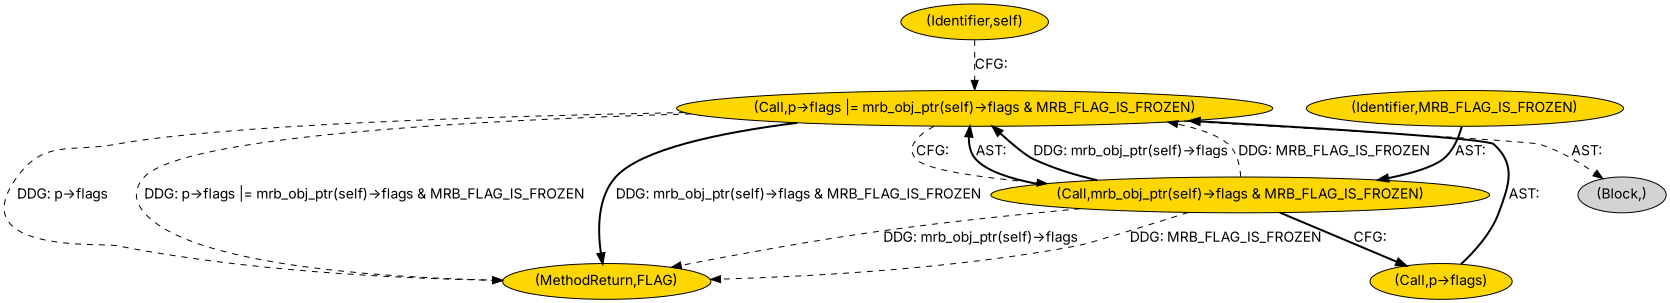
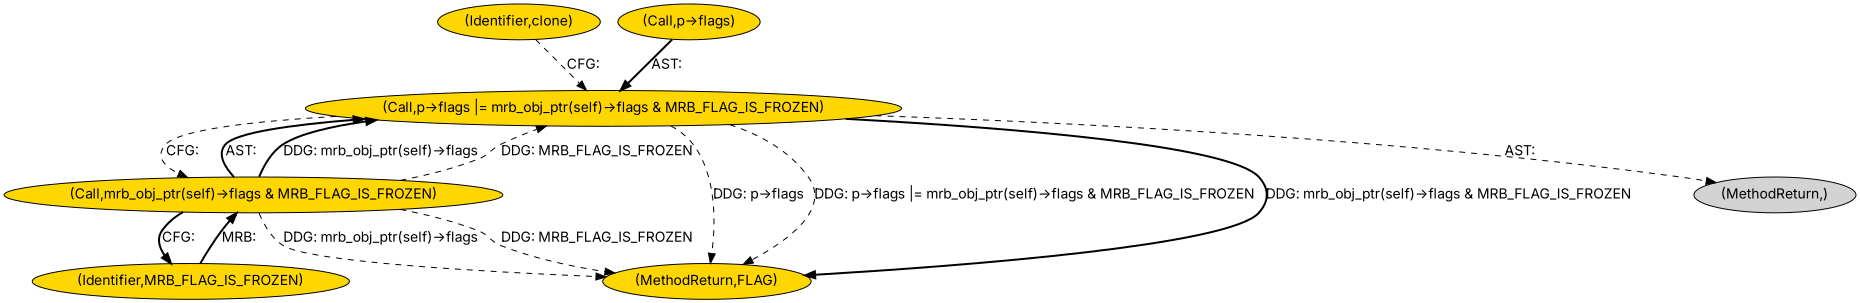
(975, 22) -> (519, 22)
(1472, 152) -> (241, 238)
(1622, 195) -> (1775, 195)
(1338, 237) -> (162, 230)
